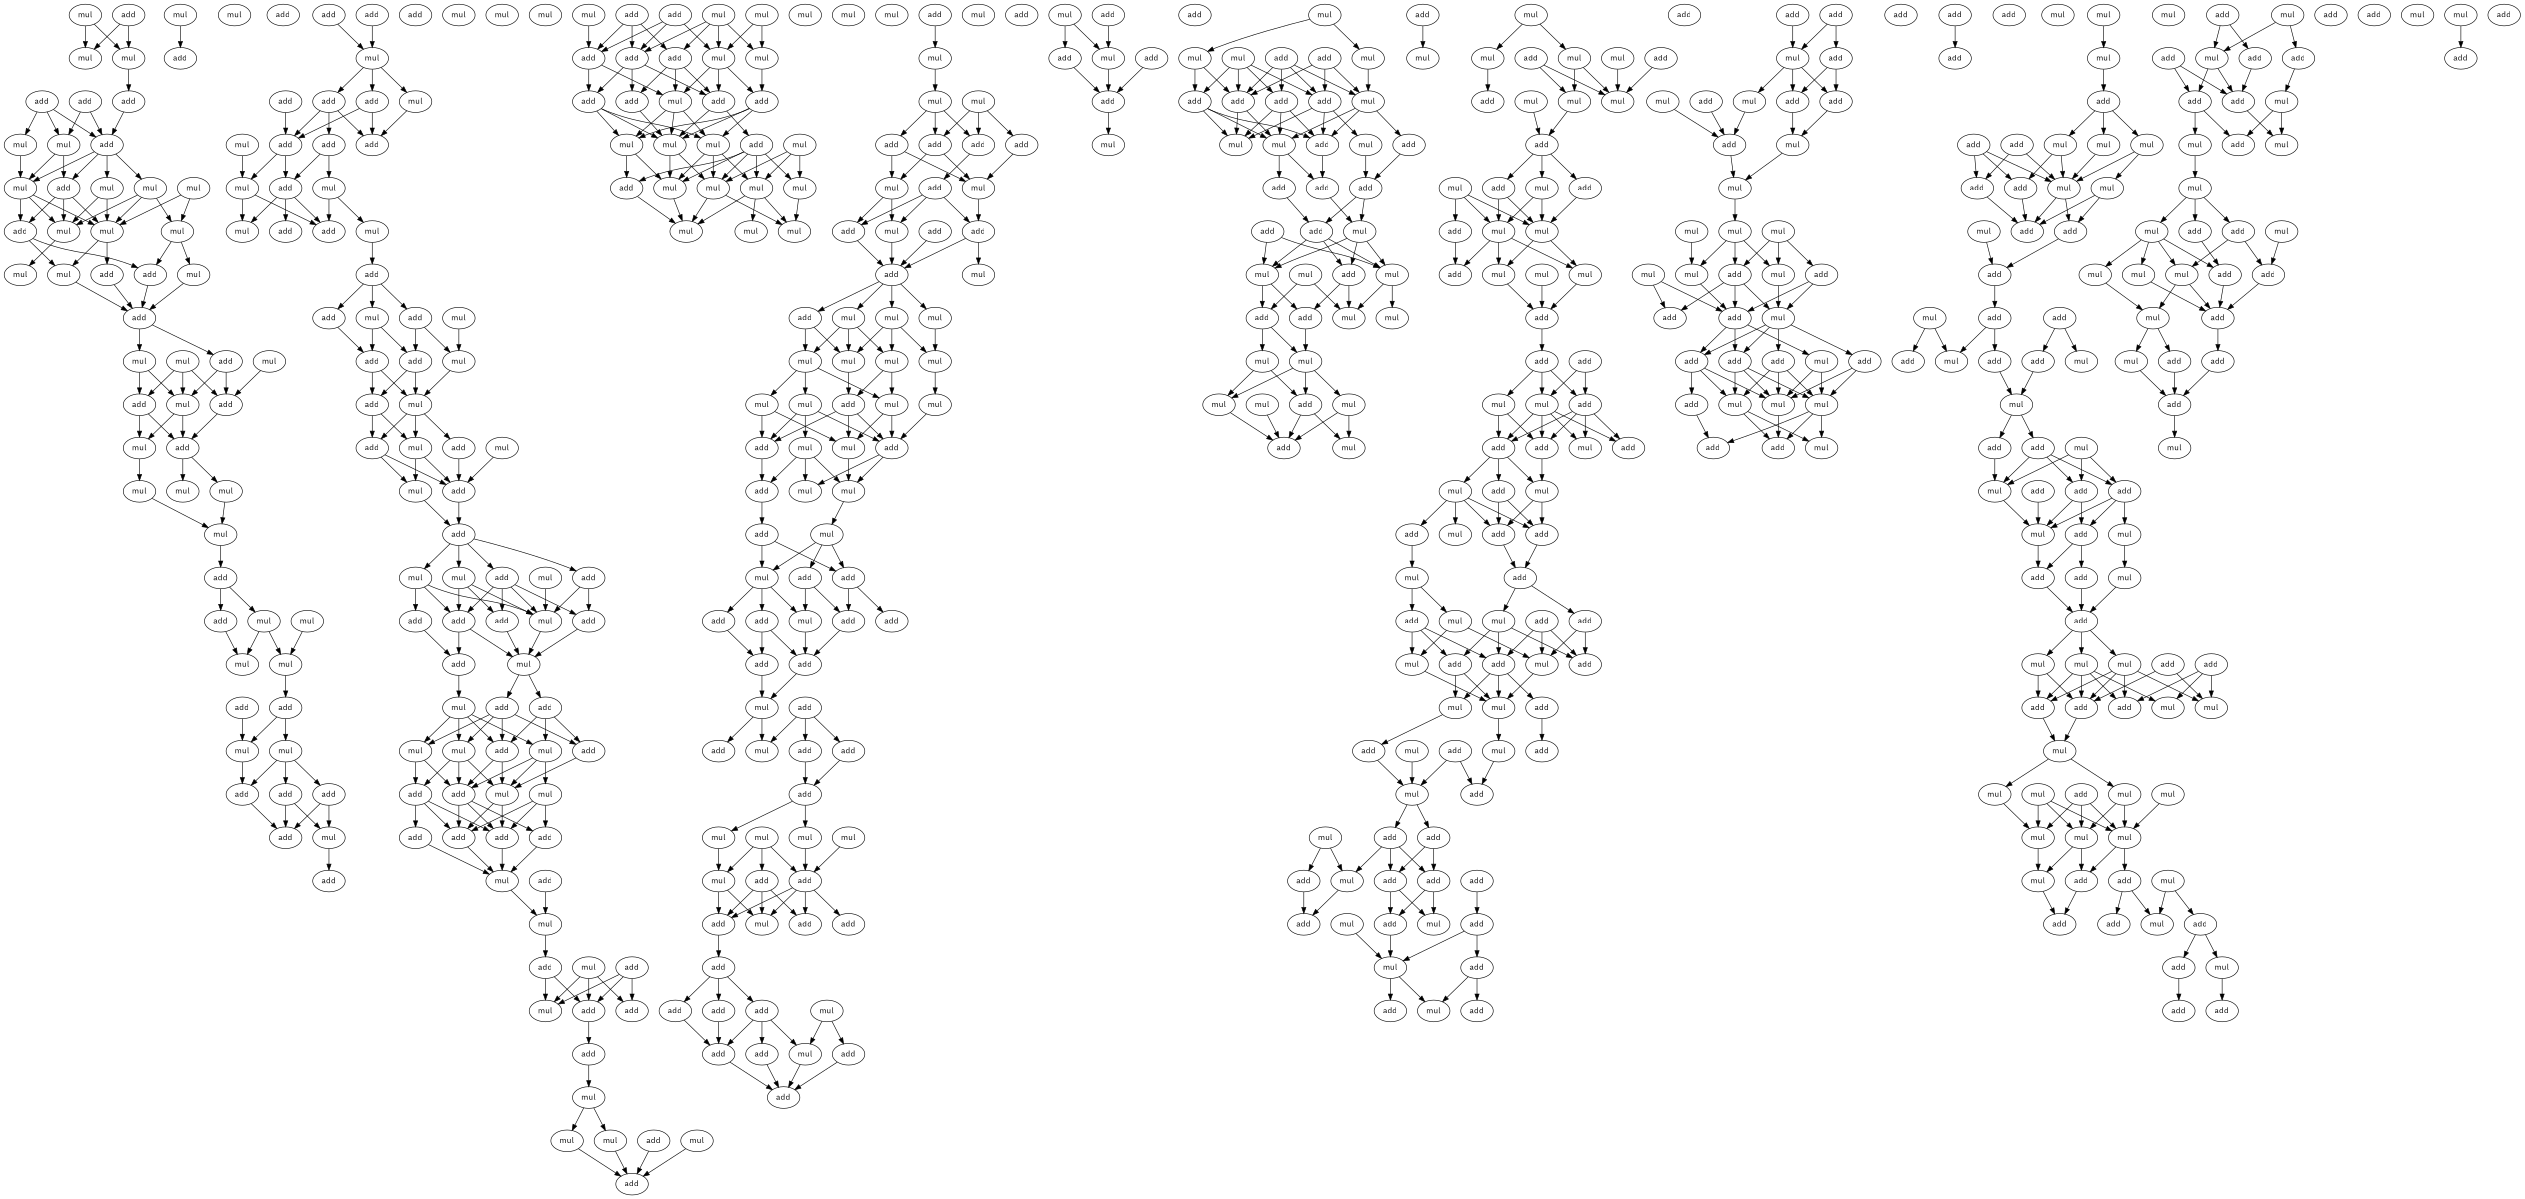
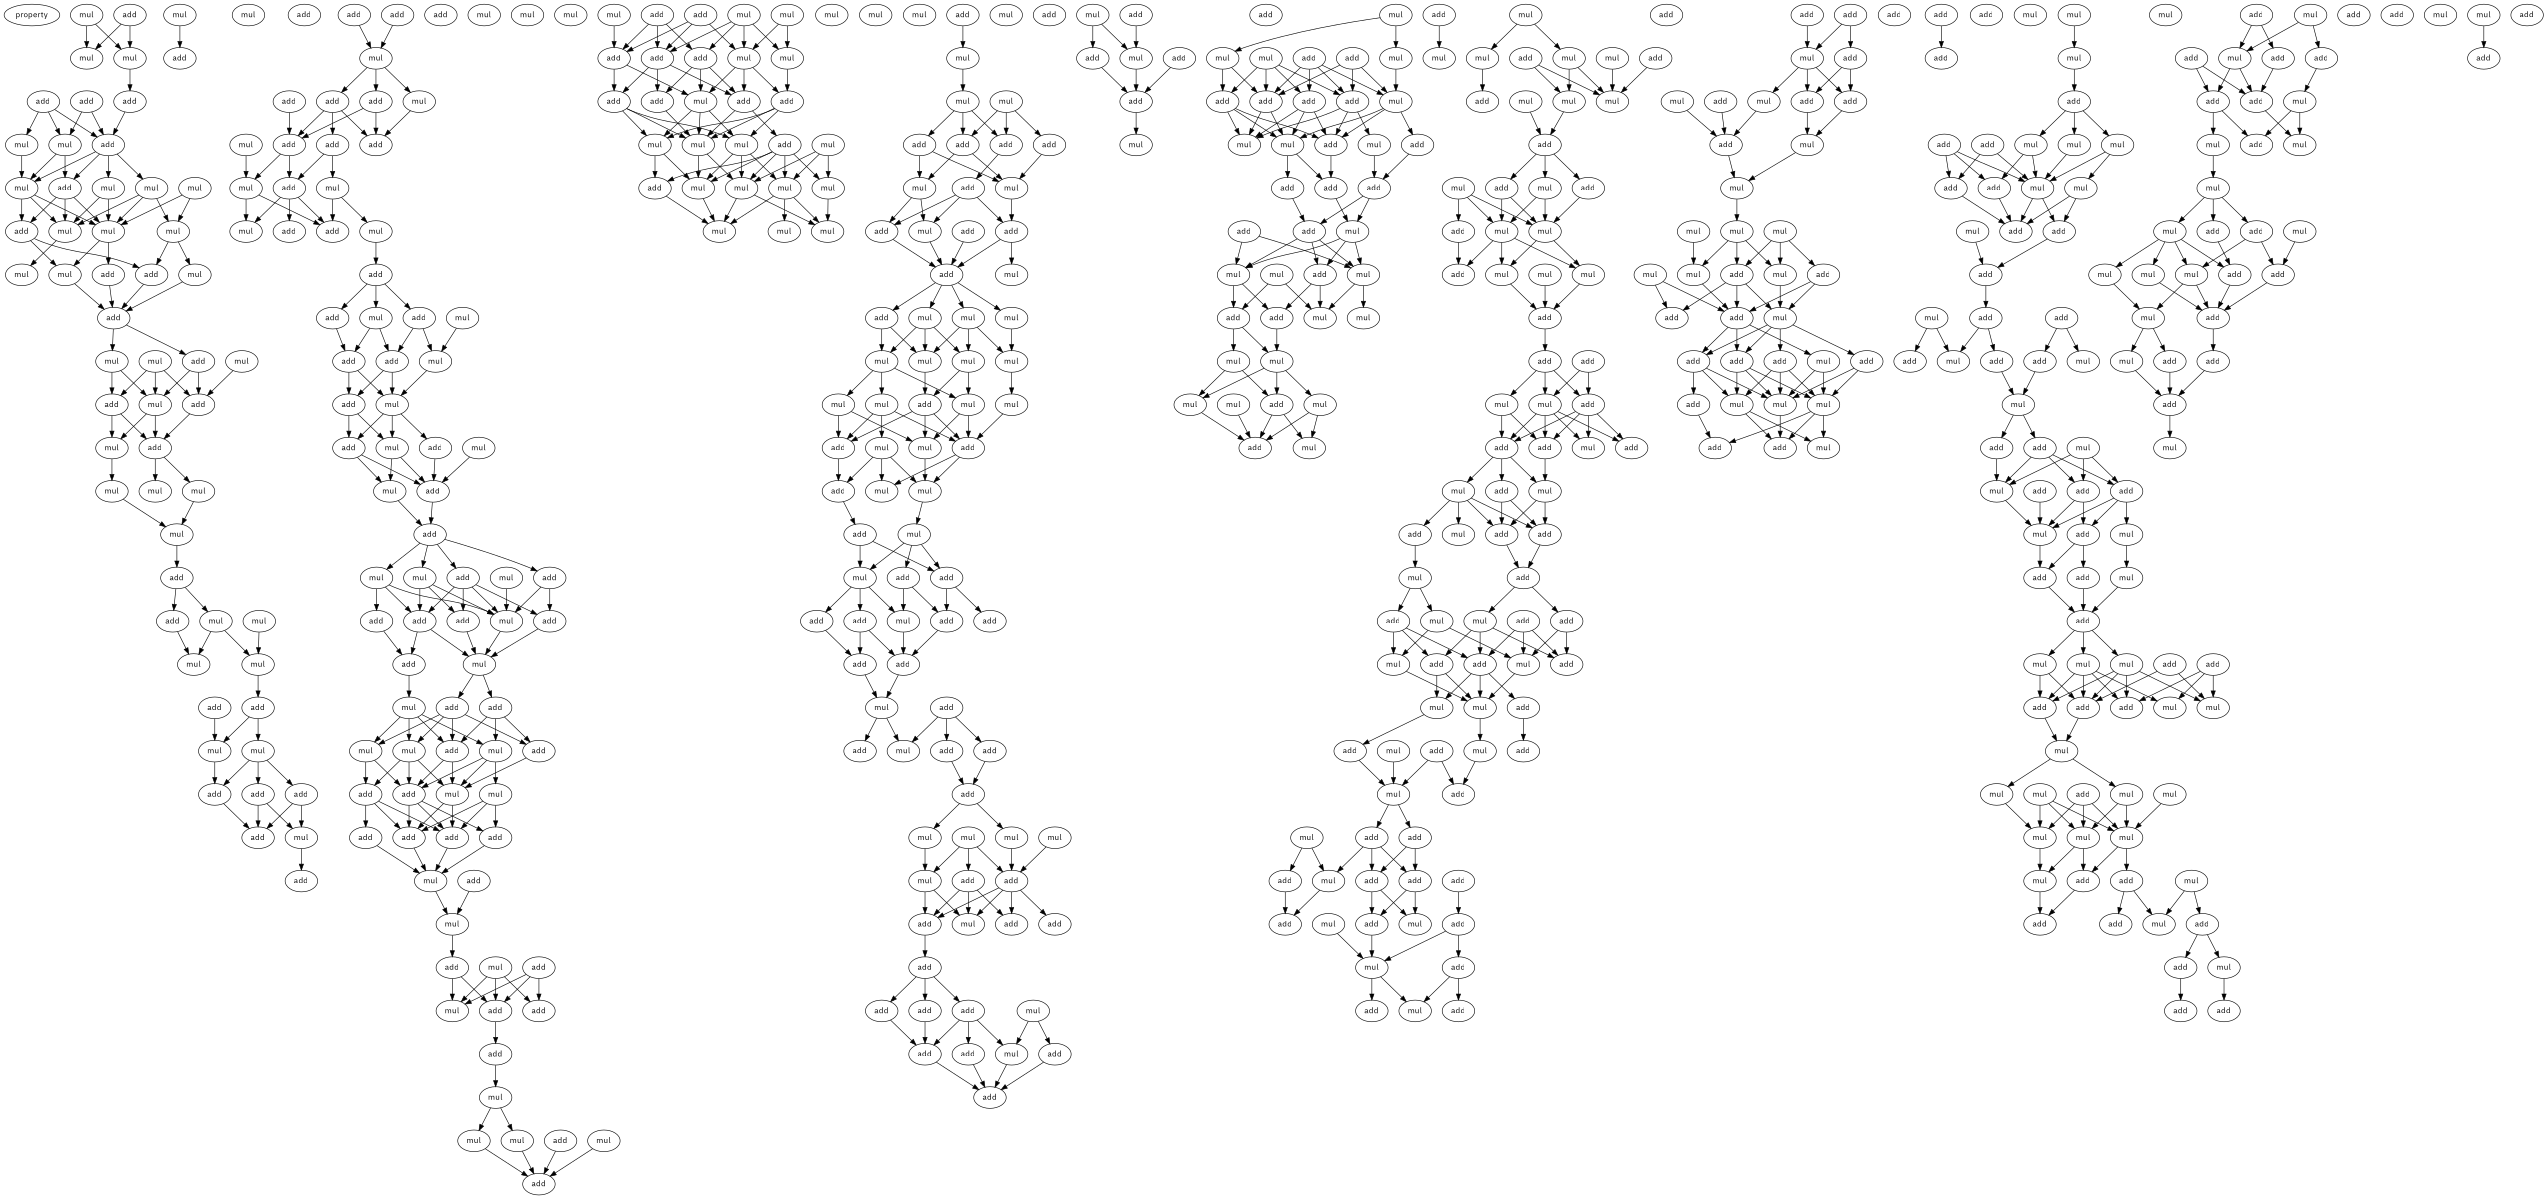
none -> (32, 15)
